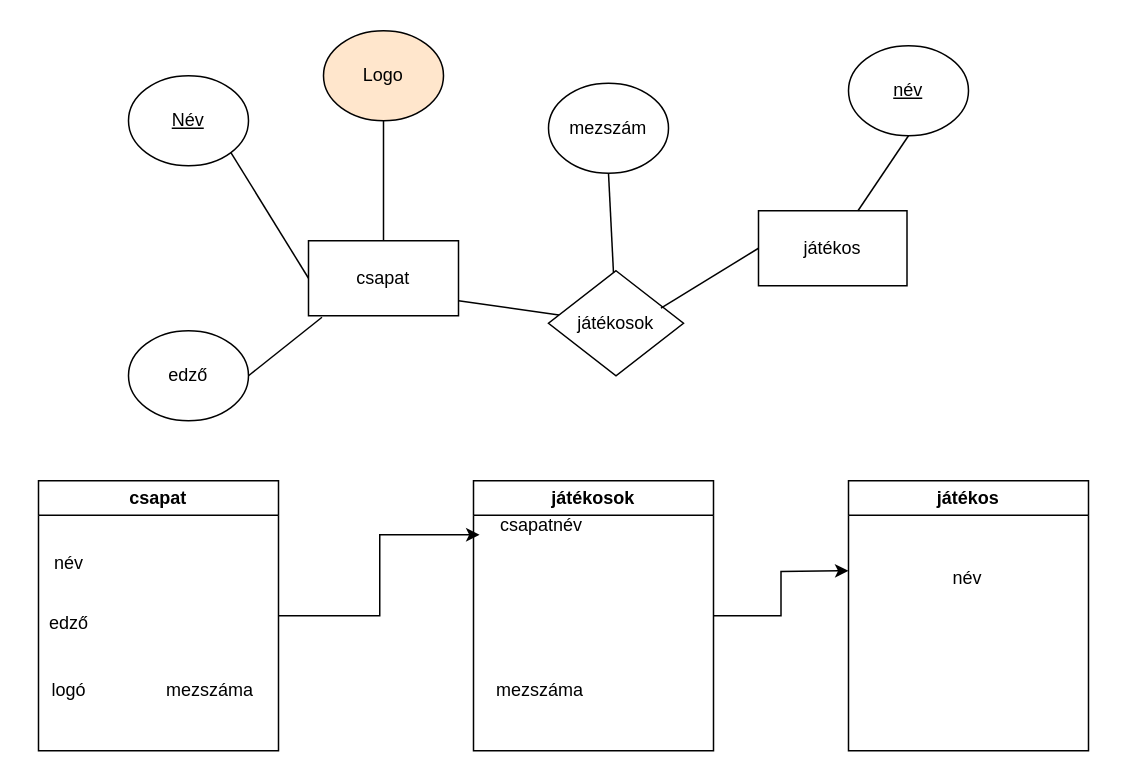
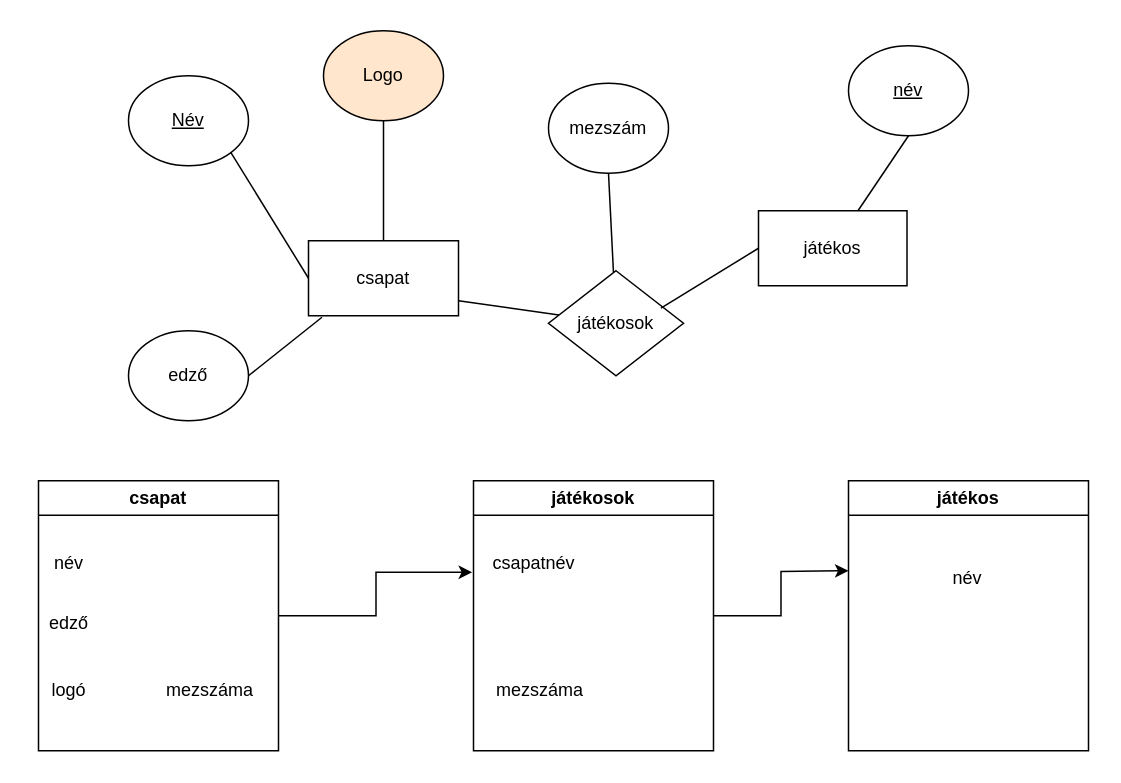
(541, 526) -> (533, 563)
